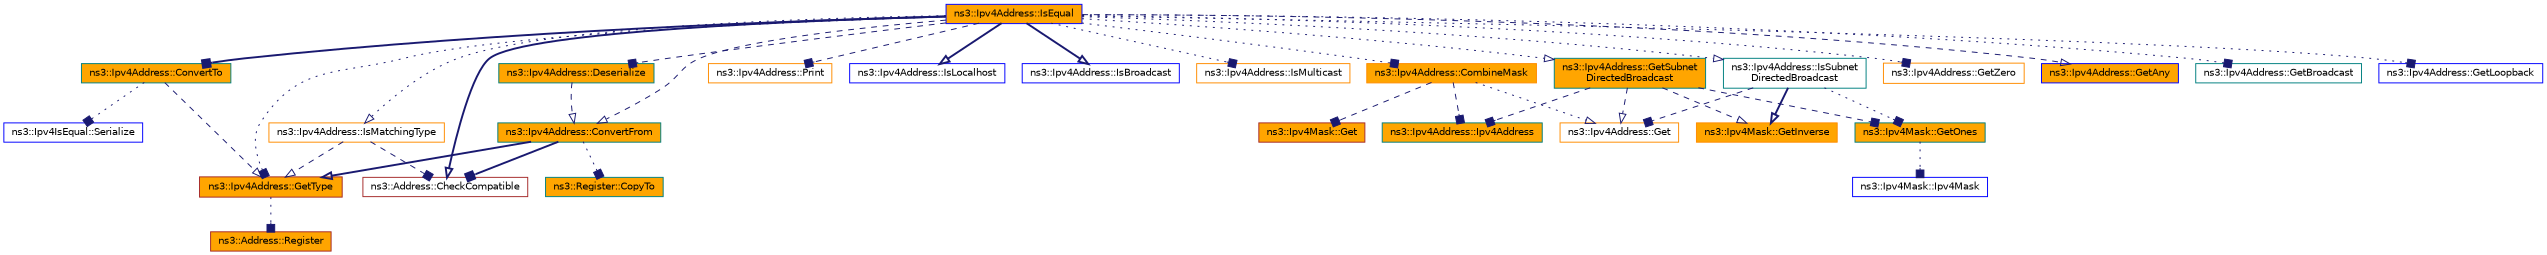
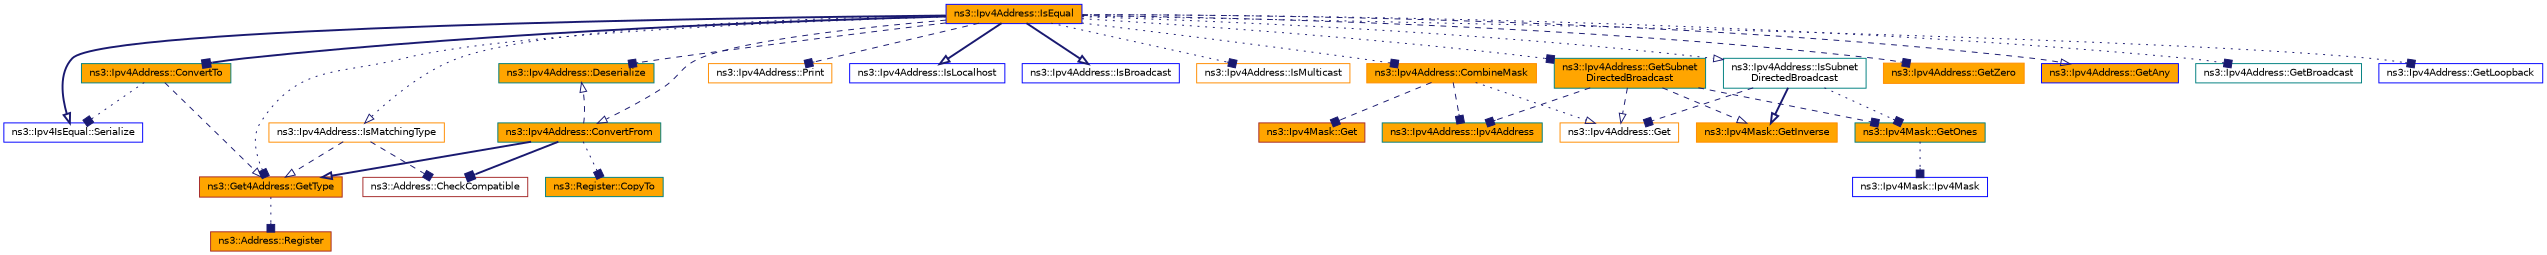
(657, 30) -> (479, 25)
(1553, 32) -> (1553, 32)
(1313, 35) -> (1313, 35)
(1954, 73) -> (1954, 73)
(571, 98) -> (585, 108)
(271, 187) -> (271, 187)
